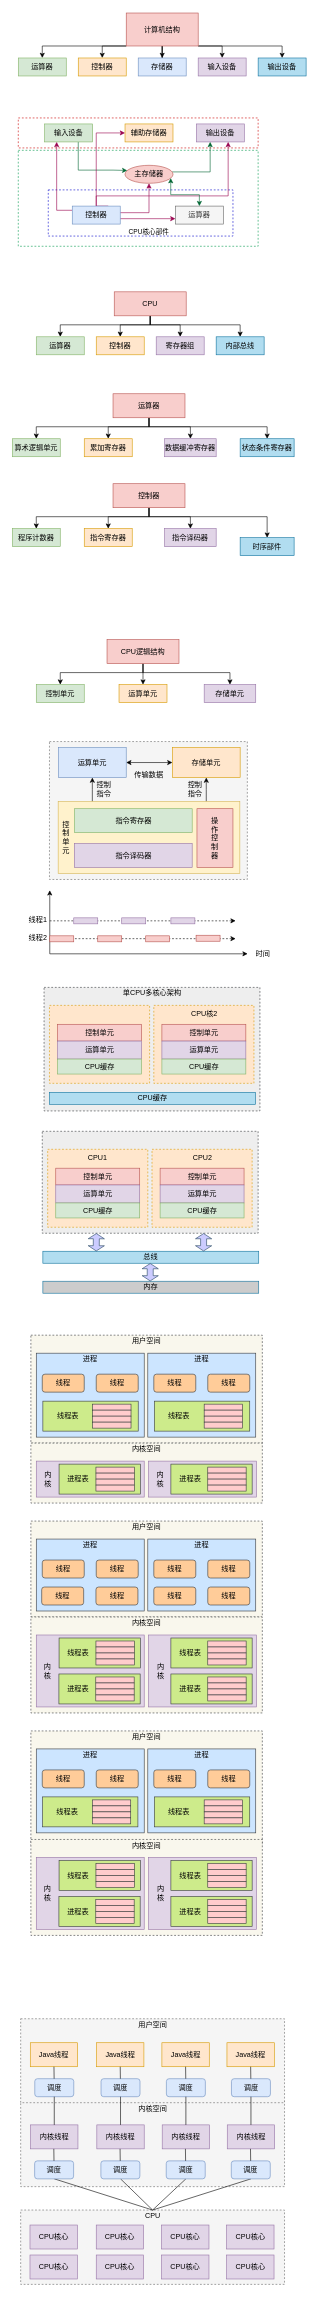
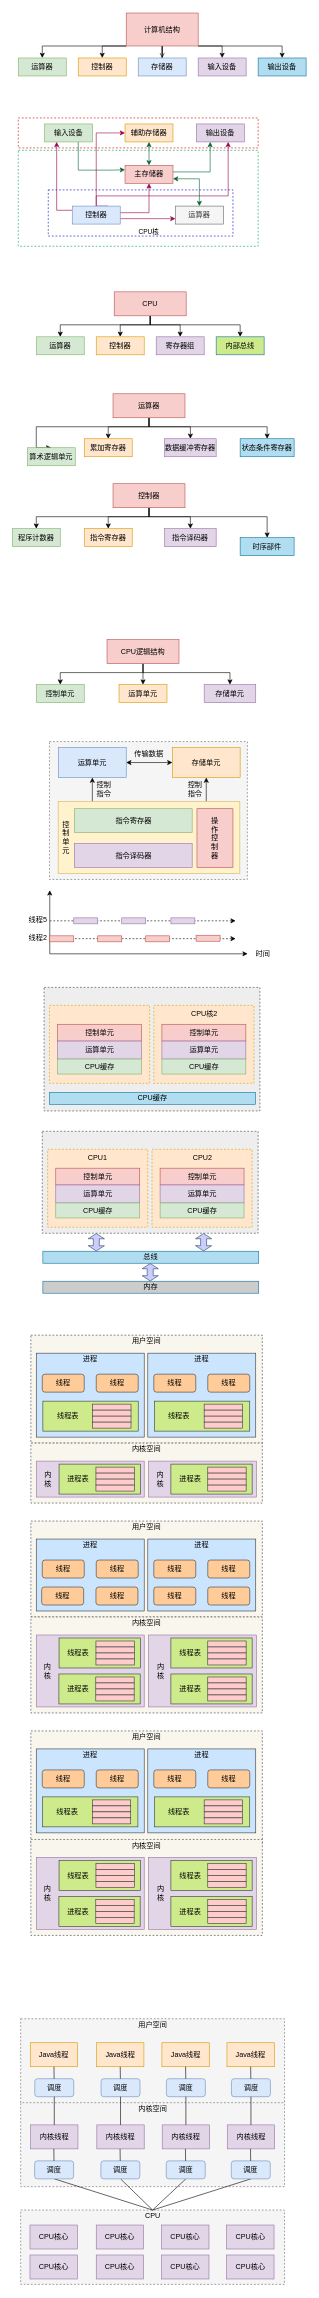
(162, 52) -> (162, 53)
none -> (149, 160)
(149, 174) -> (149, 174)
(149, 231) -> (149, 231)
(240, 345) -> (240, 345)
(36, 447) -> (51, 456)
(149, 774) -> (149, 753)
(38, 920) -> (38, 920)
(152, 993) -> none
